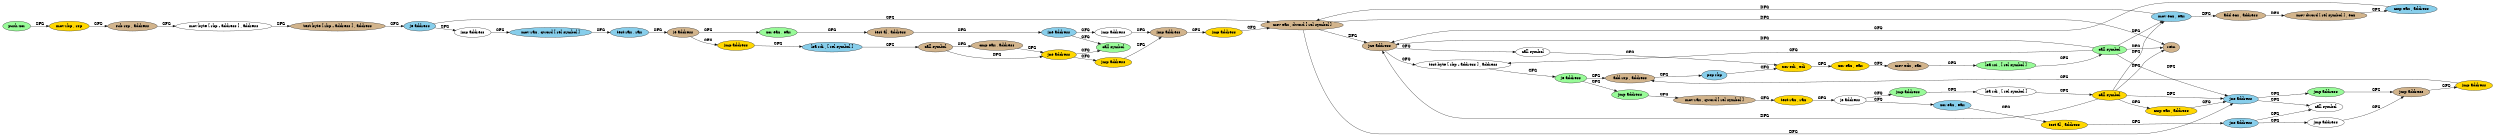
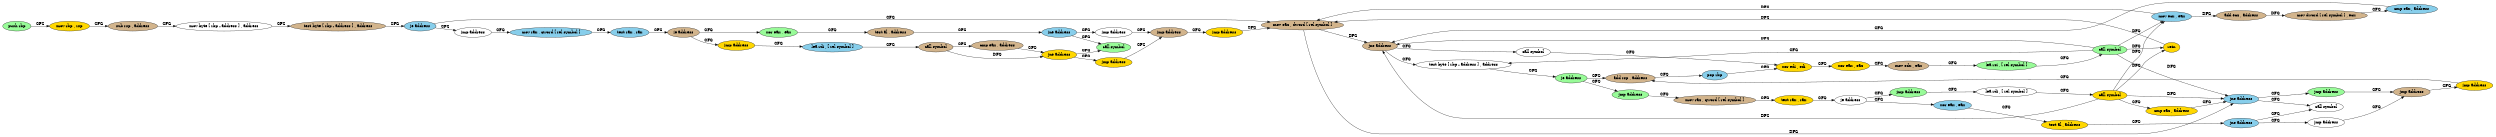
(1750, 20) -> (1753, 20)
(17, 26) -> (17, 26)
(2171, 47) -> (2172, 47)
